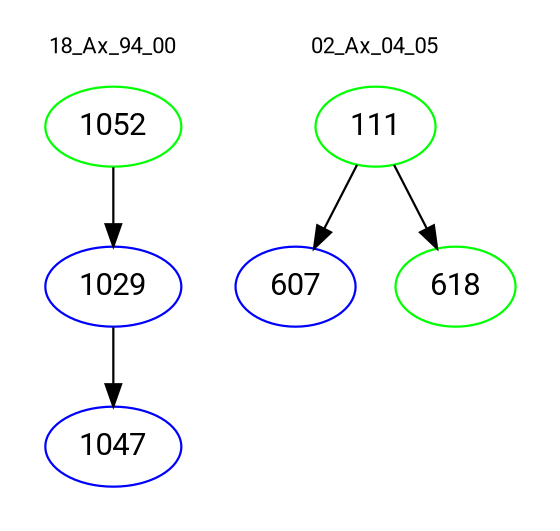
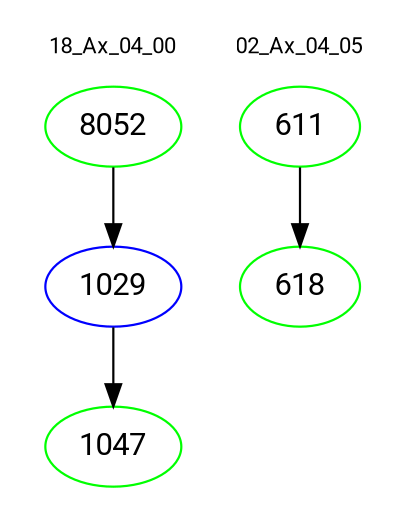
(113, 48) -> (113, 48)
(113, 127) -> (113, 127)
(376, 127) -> (300, 127)
(296, 287) -> none
(113, 447) -> (113, 447)
